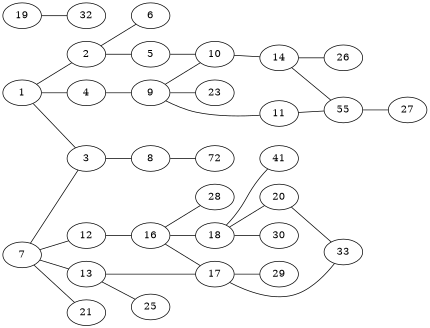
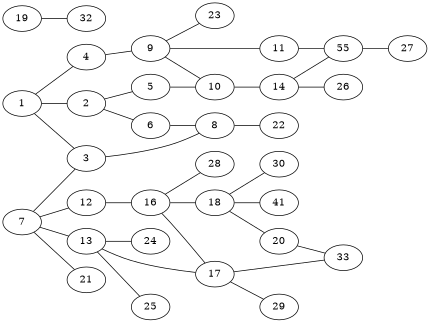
none -> (183, 126)
(215, 158) -> (279, 126)
none -> (151, 241)
